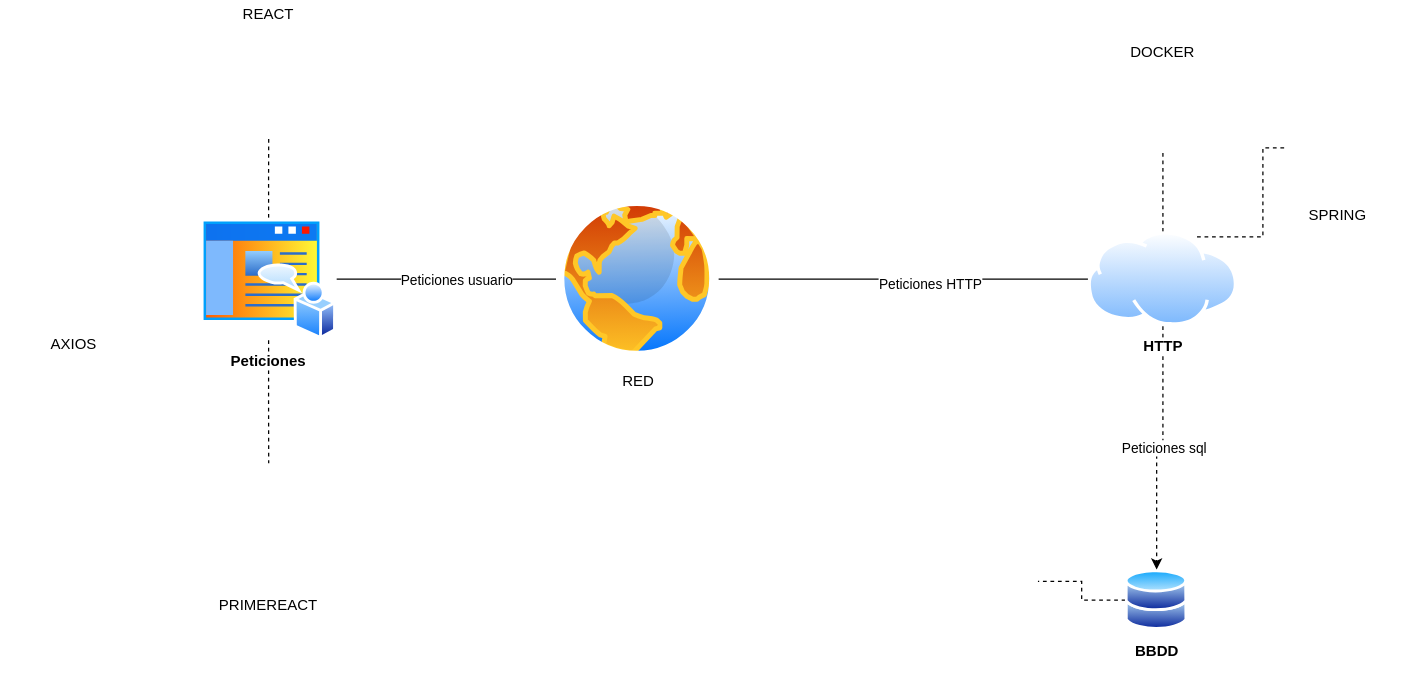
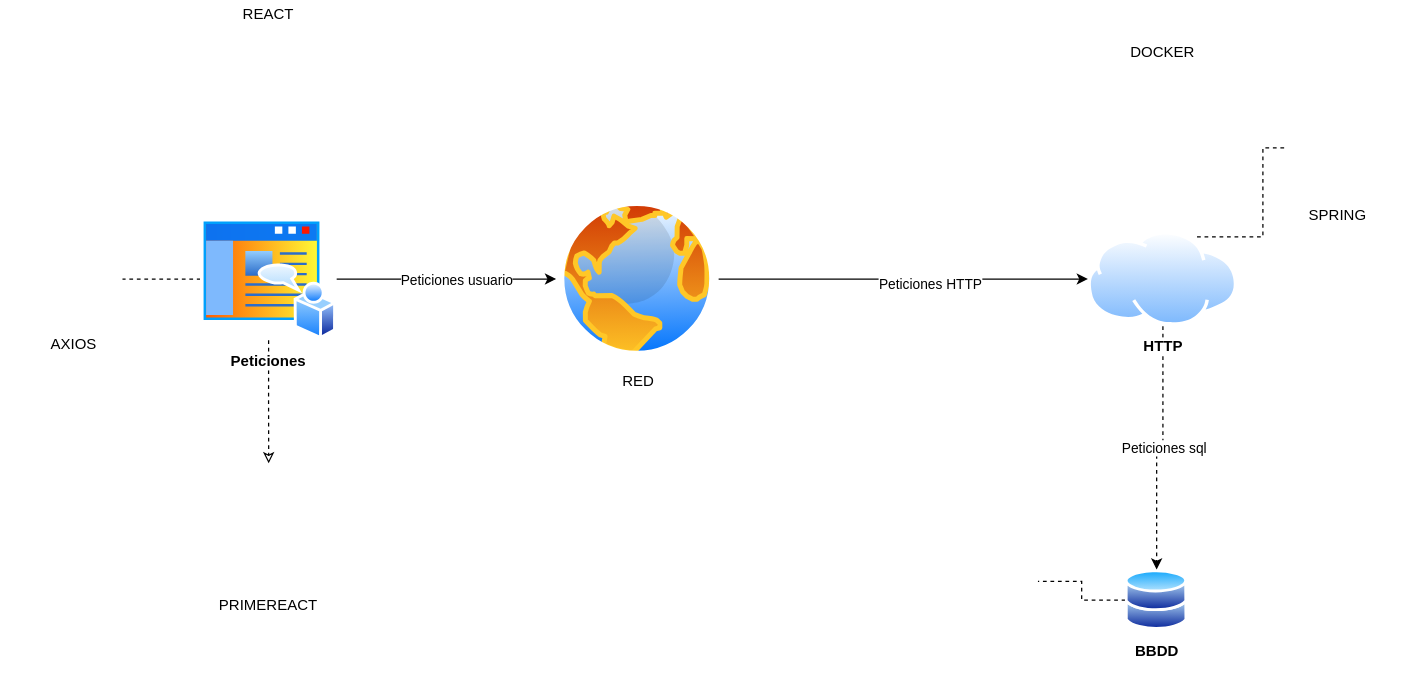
(269, 178) -> none
(1163, 191) -> none
none -> (162, 279)
(549, 279) -> (546, 279)
(1082, 279) -> (1078, 279)
(269, 456) -> (269, 453)
